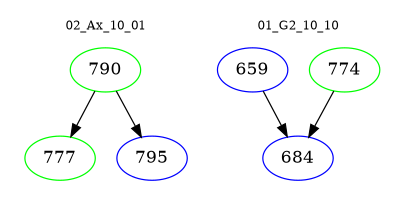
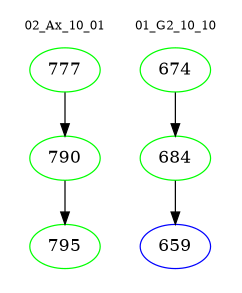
(345, 70) -> (175, 70)
(86, 108) -> (65, 108)
(272, 108) -> (175, 196)
(152, 158) -> (65, 247)
(298, 158) -> (175, 158)
